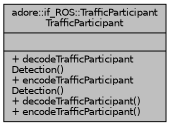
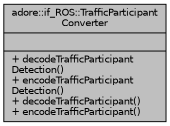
(85, 23) -> (85, 23)
